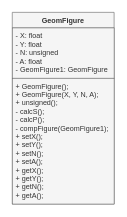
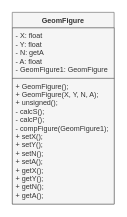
(32, 36) -> (32, 36)
